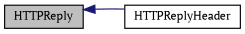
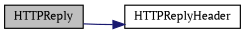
(110, 9) -> (98, 24)
